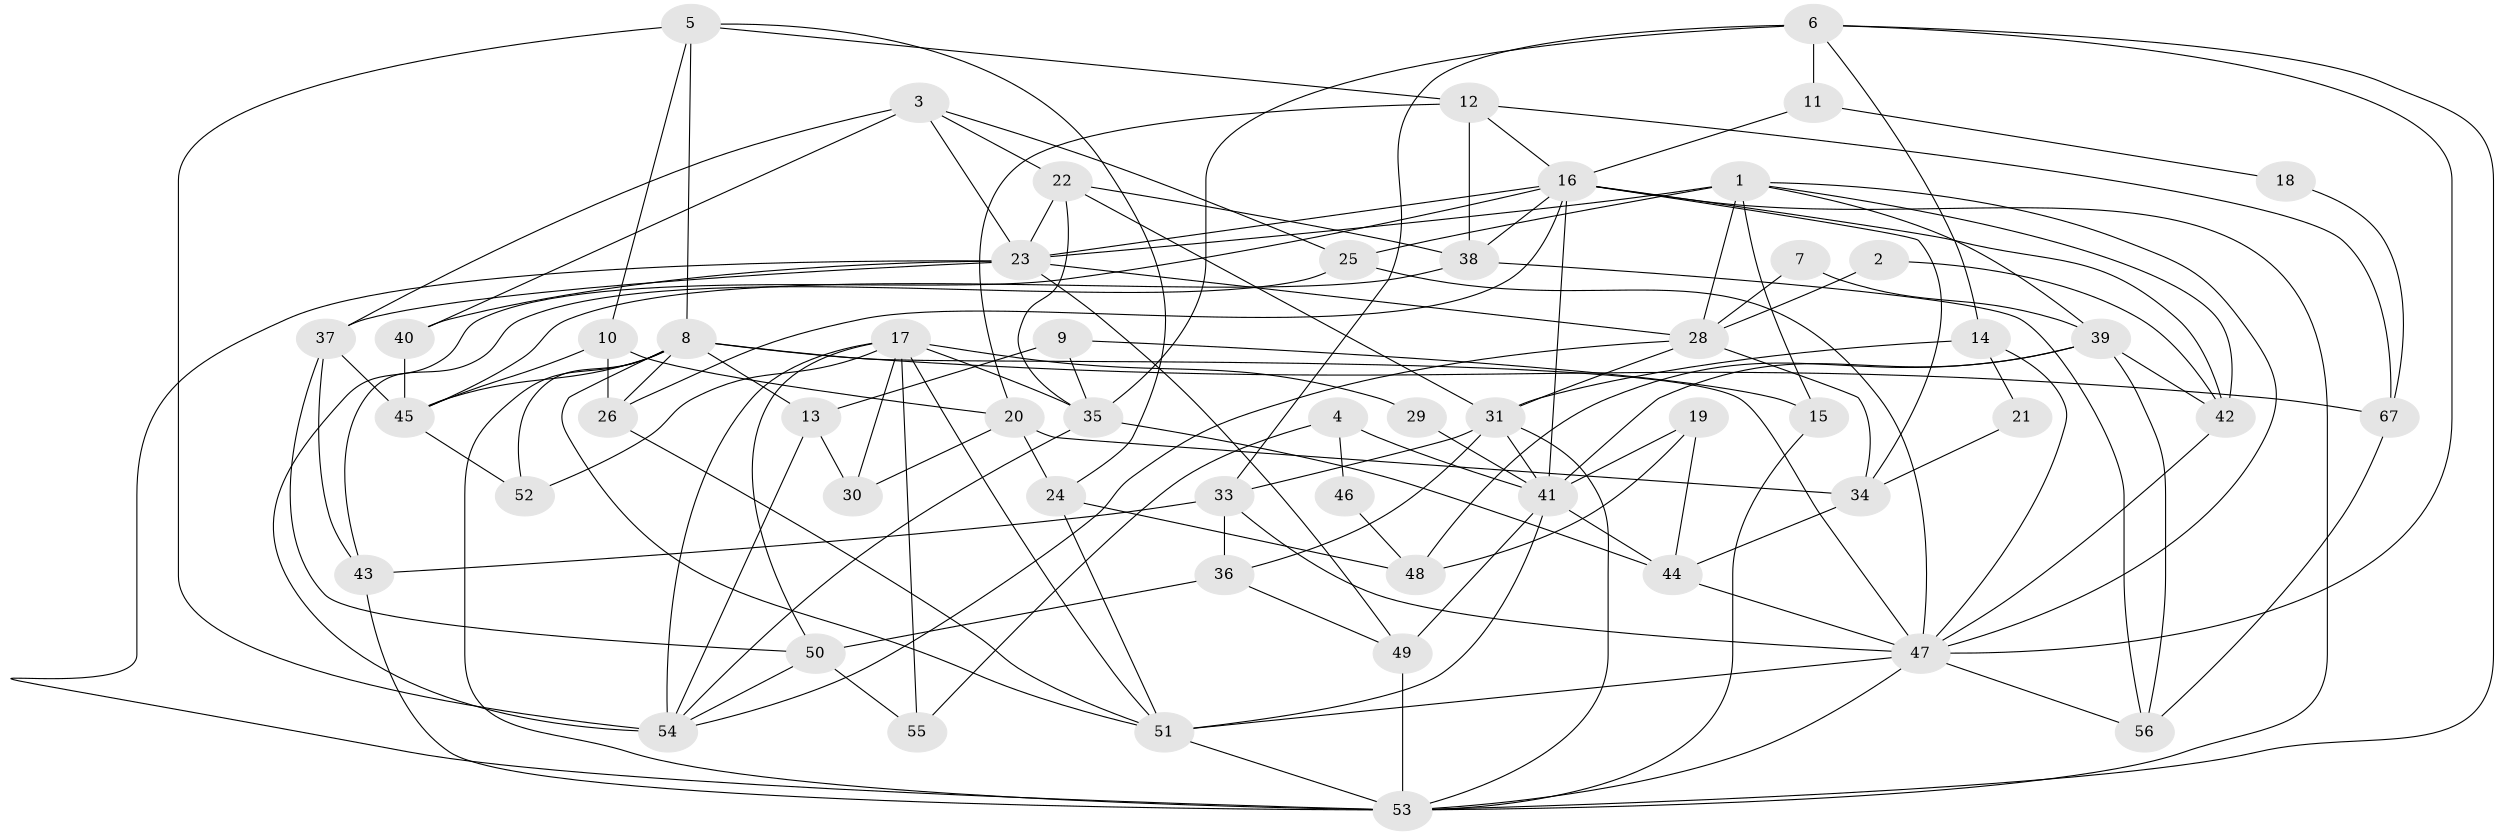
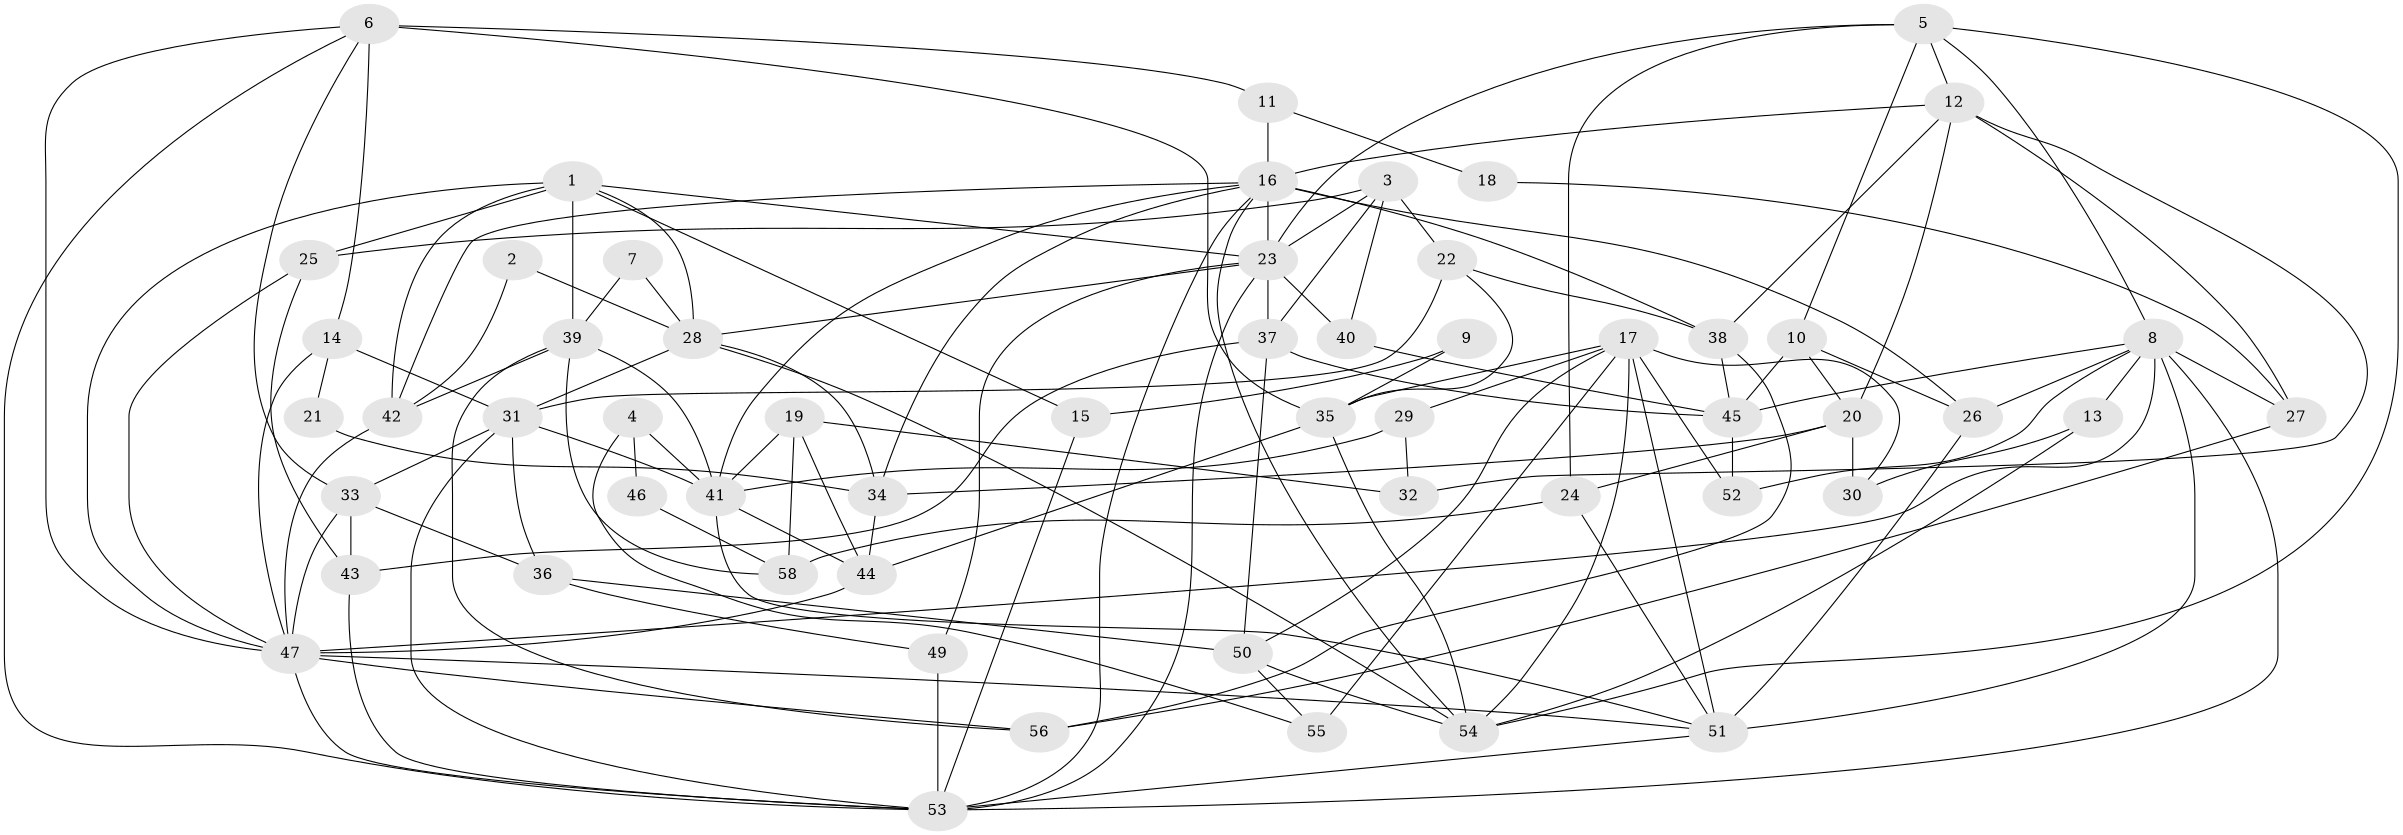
(1042, 221) -> (1559, 68)
(937, 378) -> none
(2390, 418) -> (2297, 418)
none -> (1409, 496)
(1416, 575) -> (788, 575)
(1475, 575) -> none
